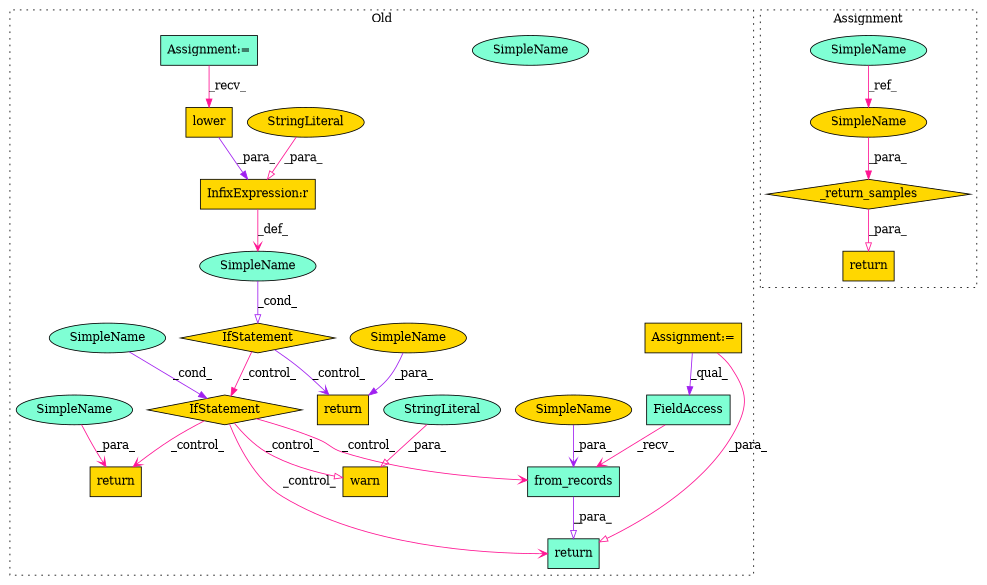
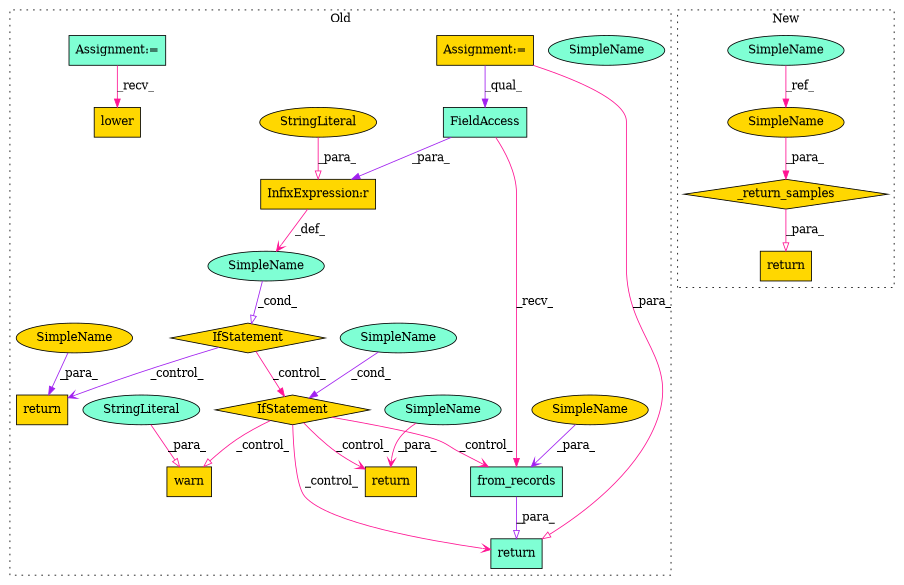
(869, 19) -> (786, 19)
(231, 155) -> (405, 157)
(634, 444) -> (516, 296)
